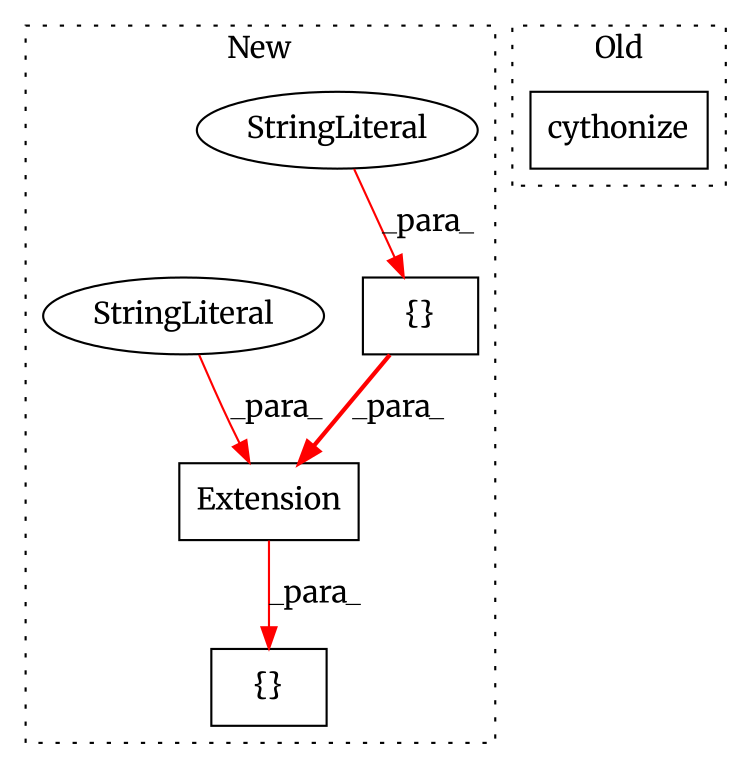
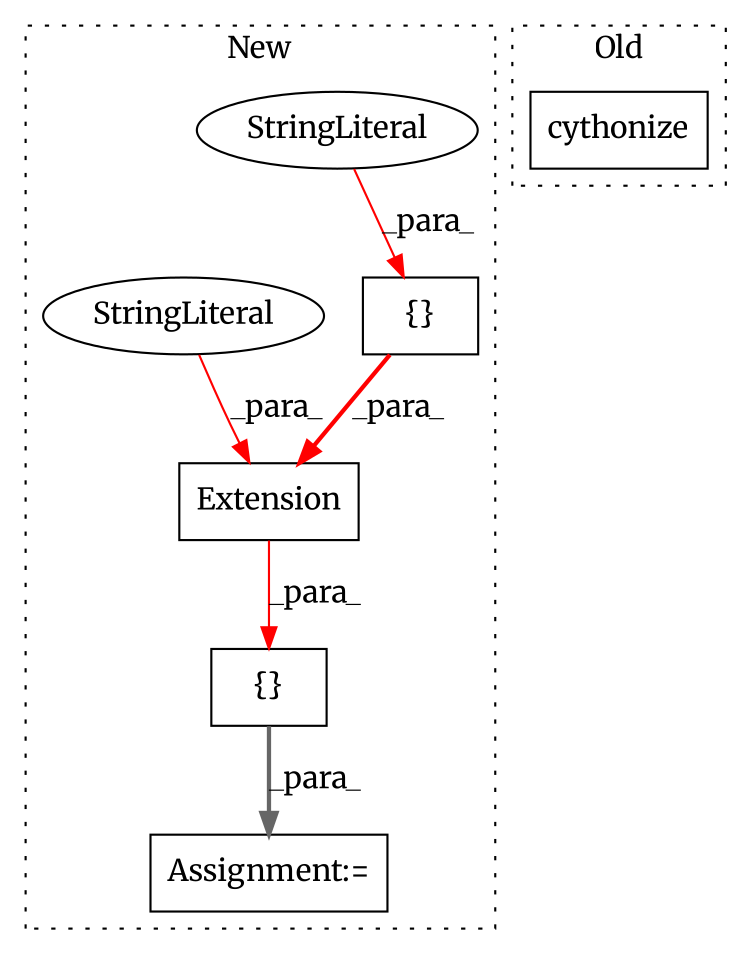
none -> (269, 873)
